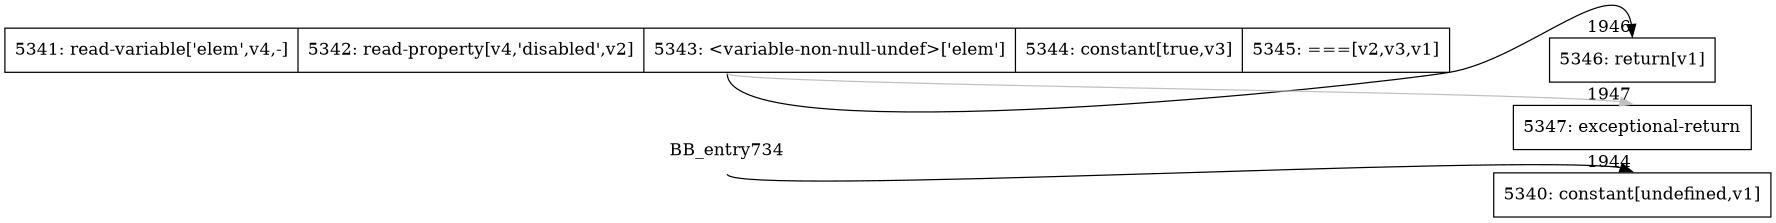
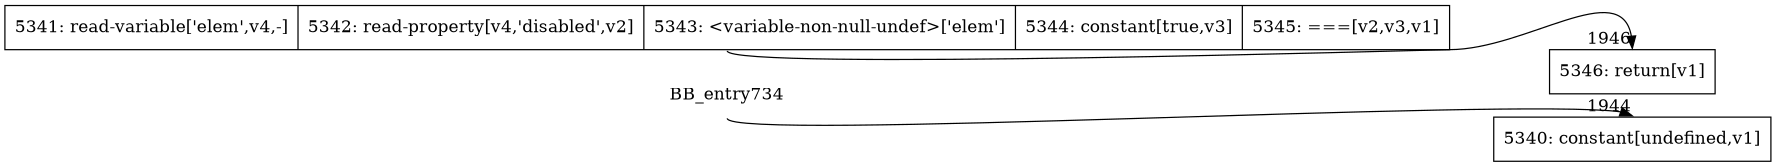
(1632, 127) -> none
